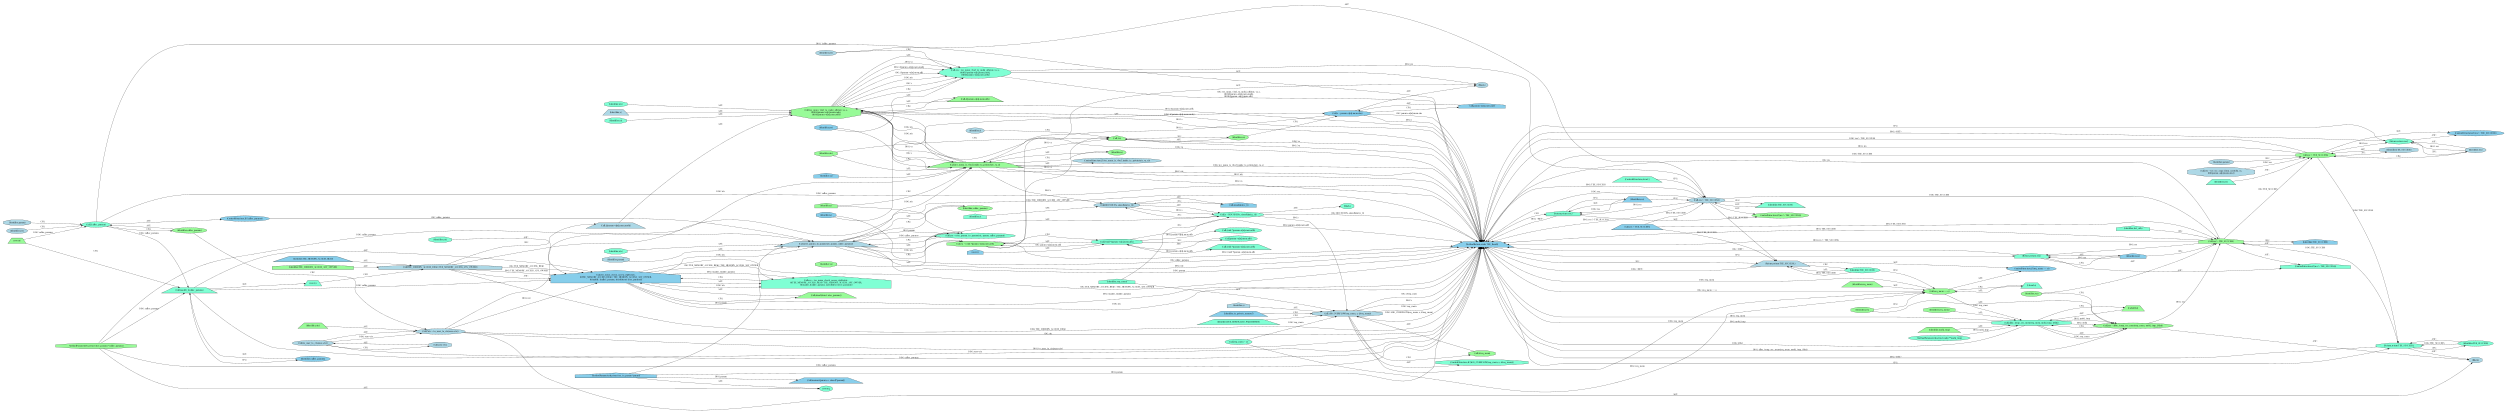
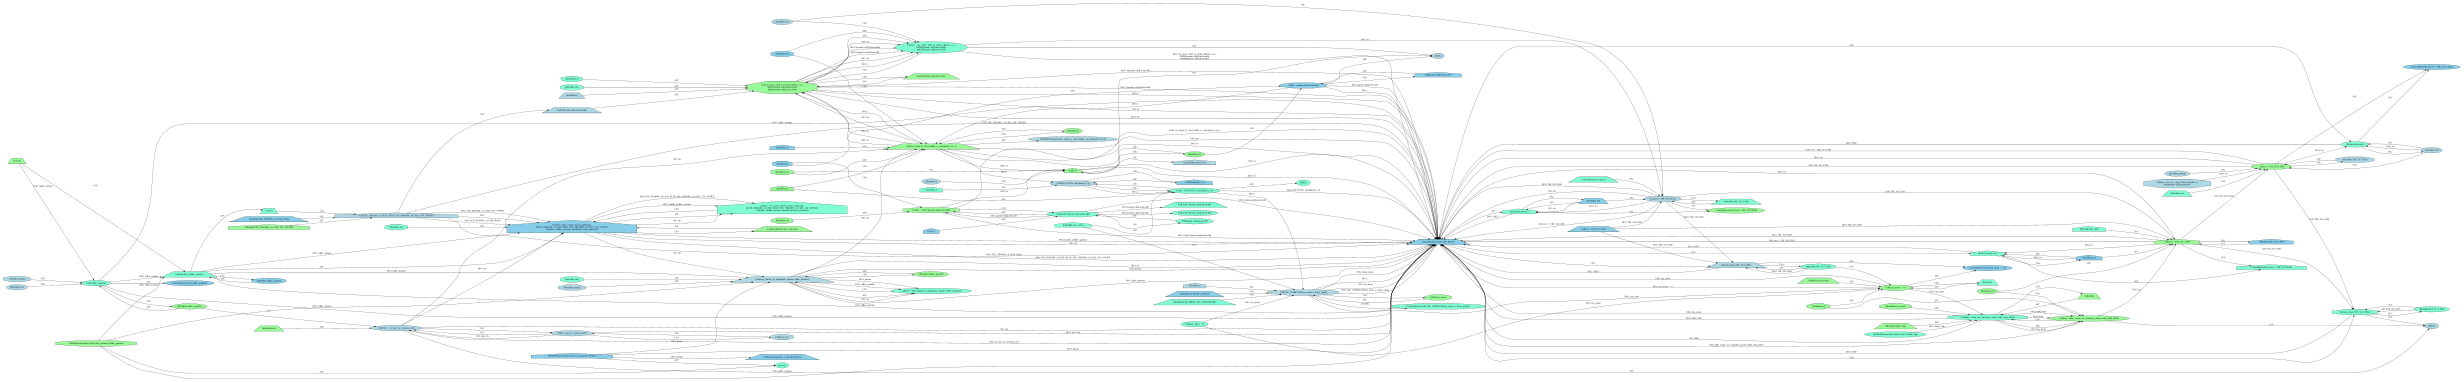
none -> (1195, 163)
(542, 219) -> (478, 272)
none -> (486, 330)
(1409, 362) -> (1365, 304)
